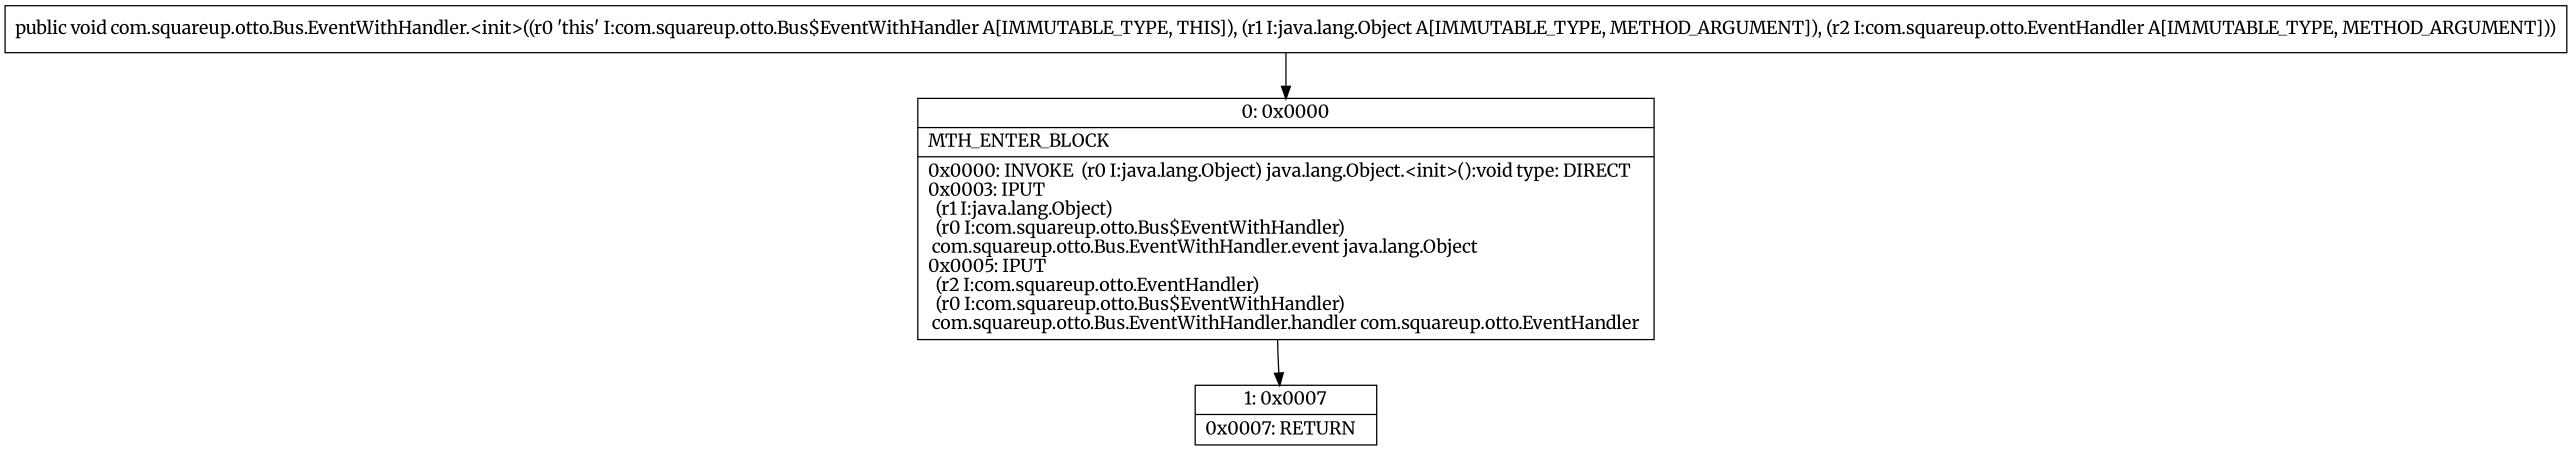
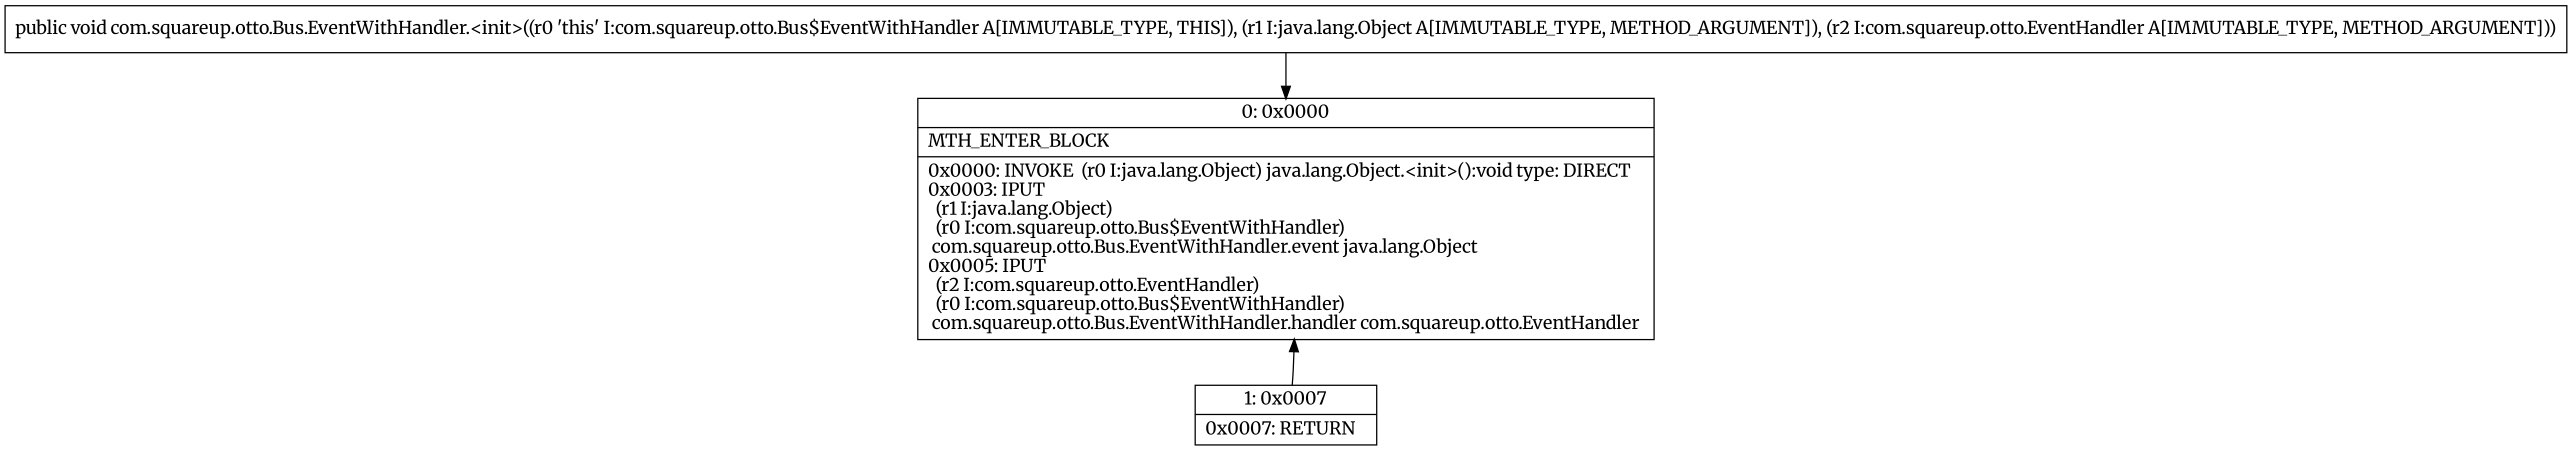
(1278, 356) -> (1293, 369)
